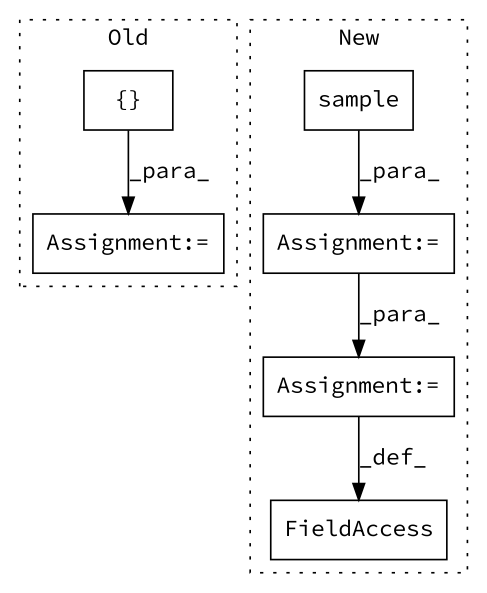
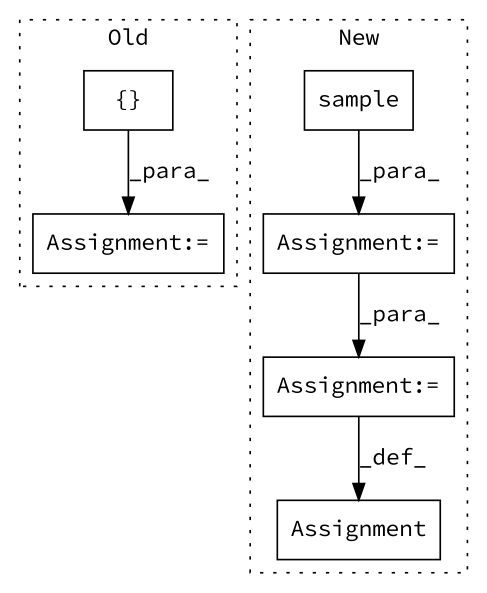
(359, 530) -> (359, 530)
